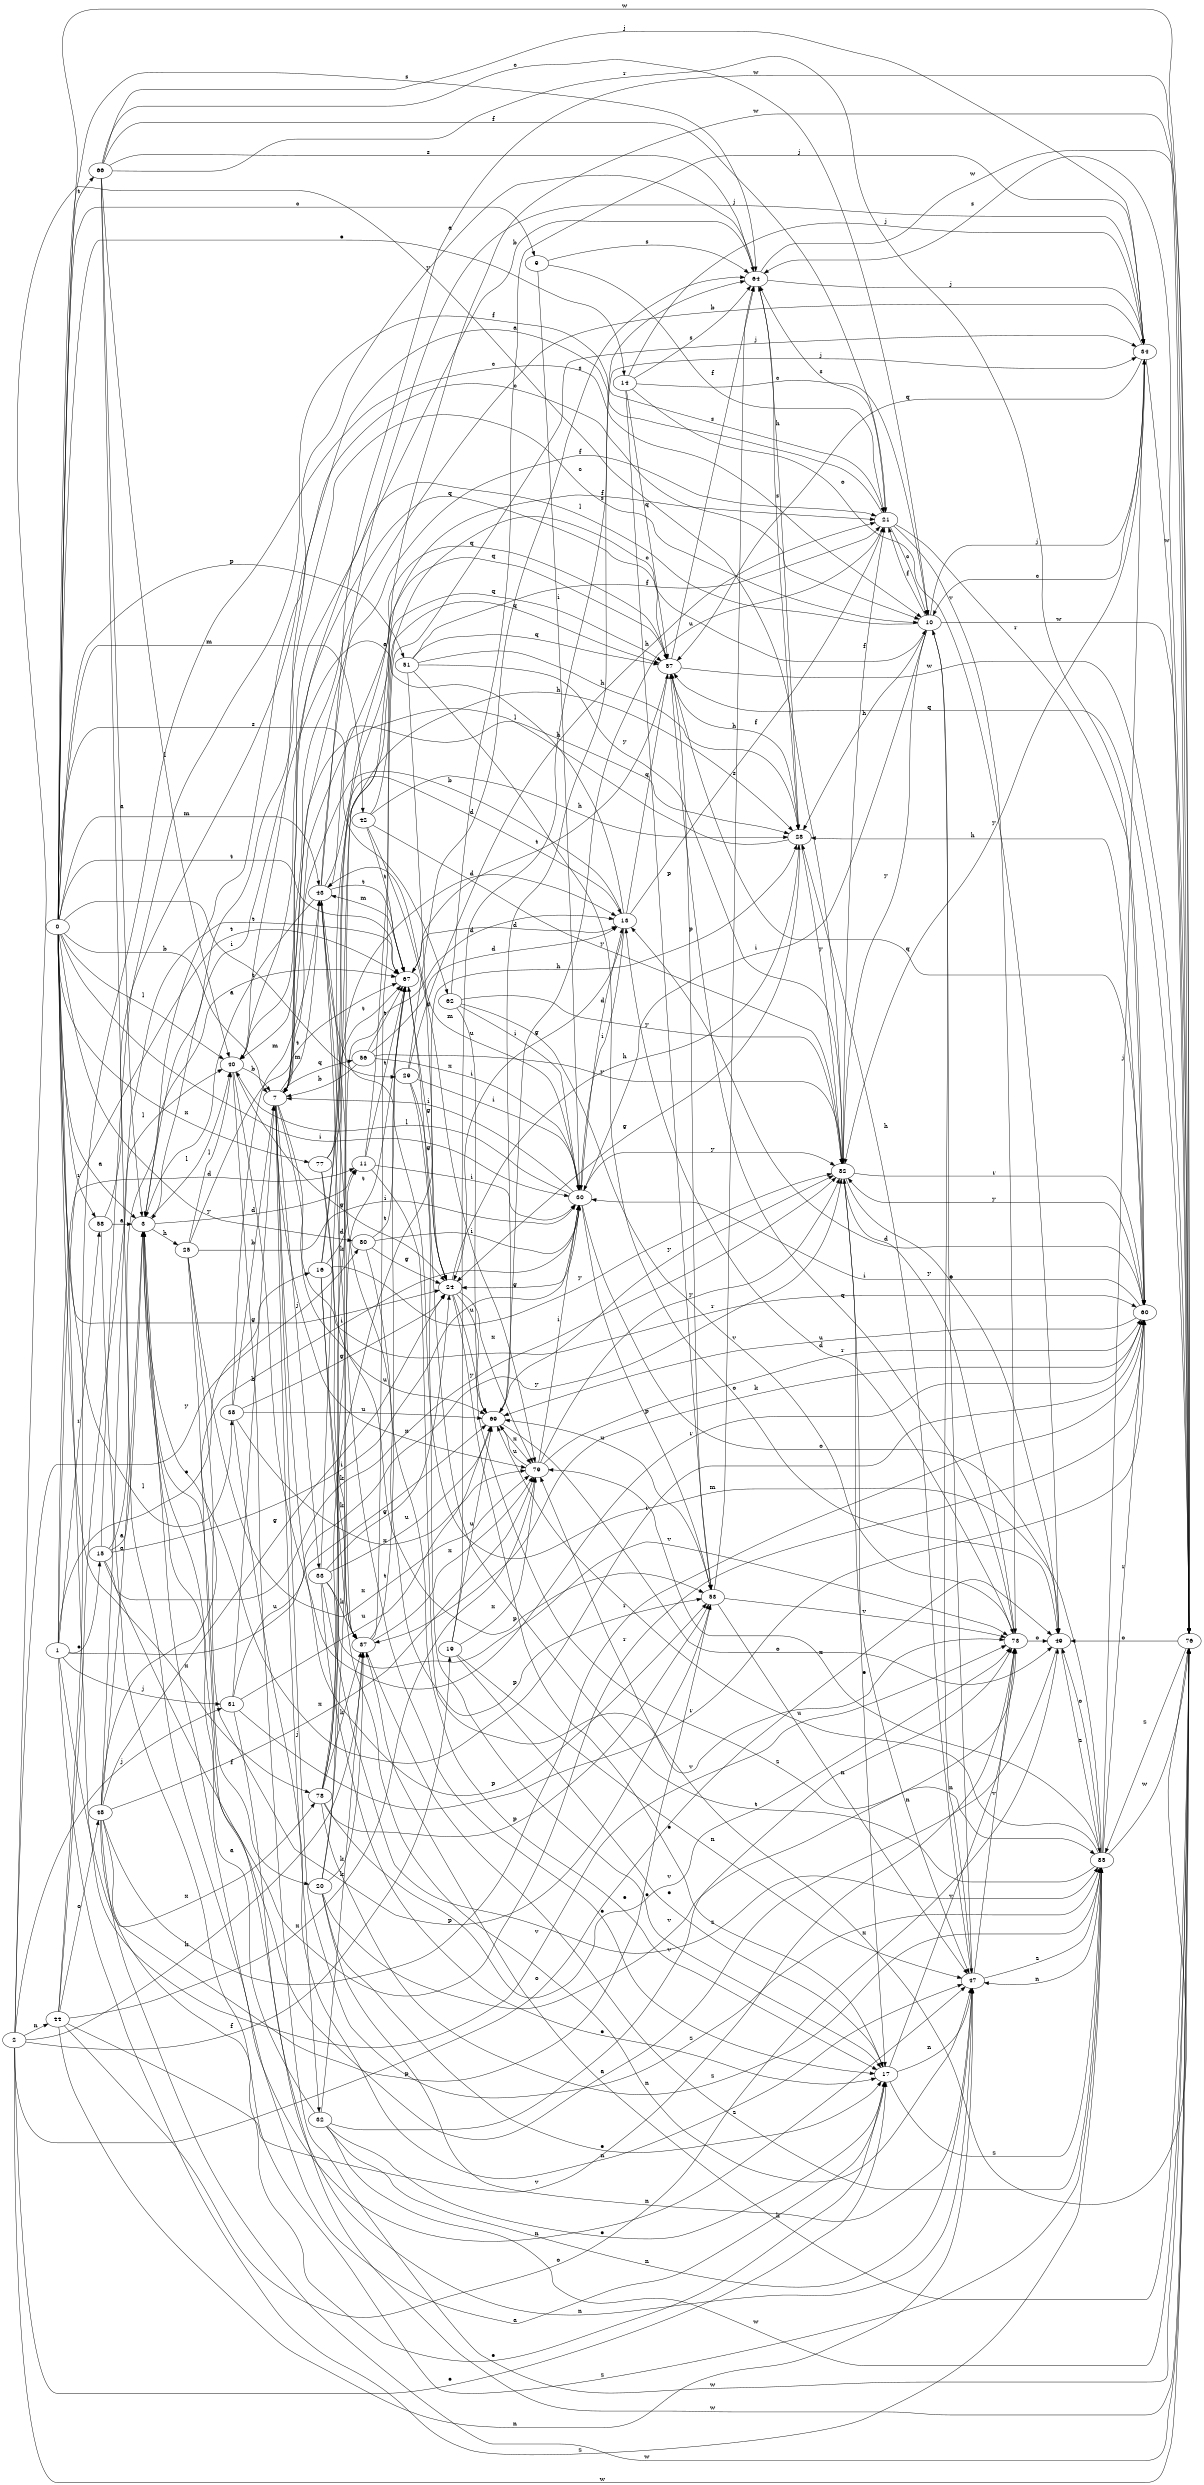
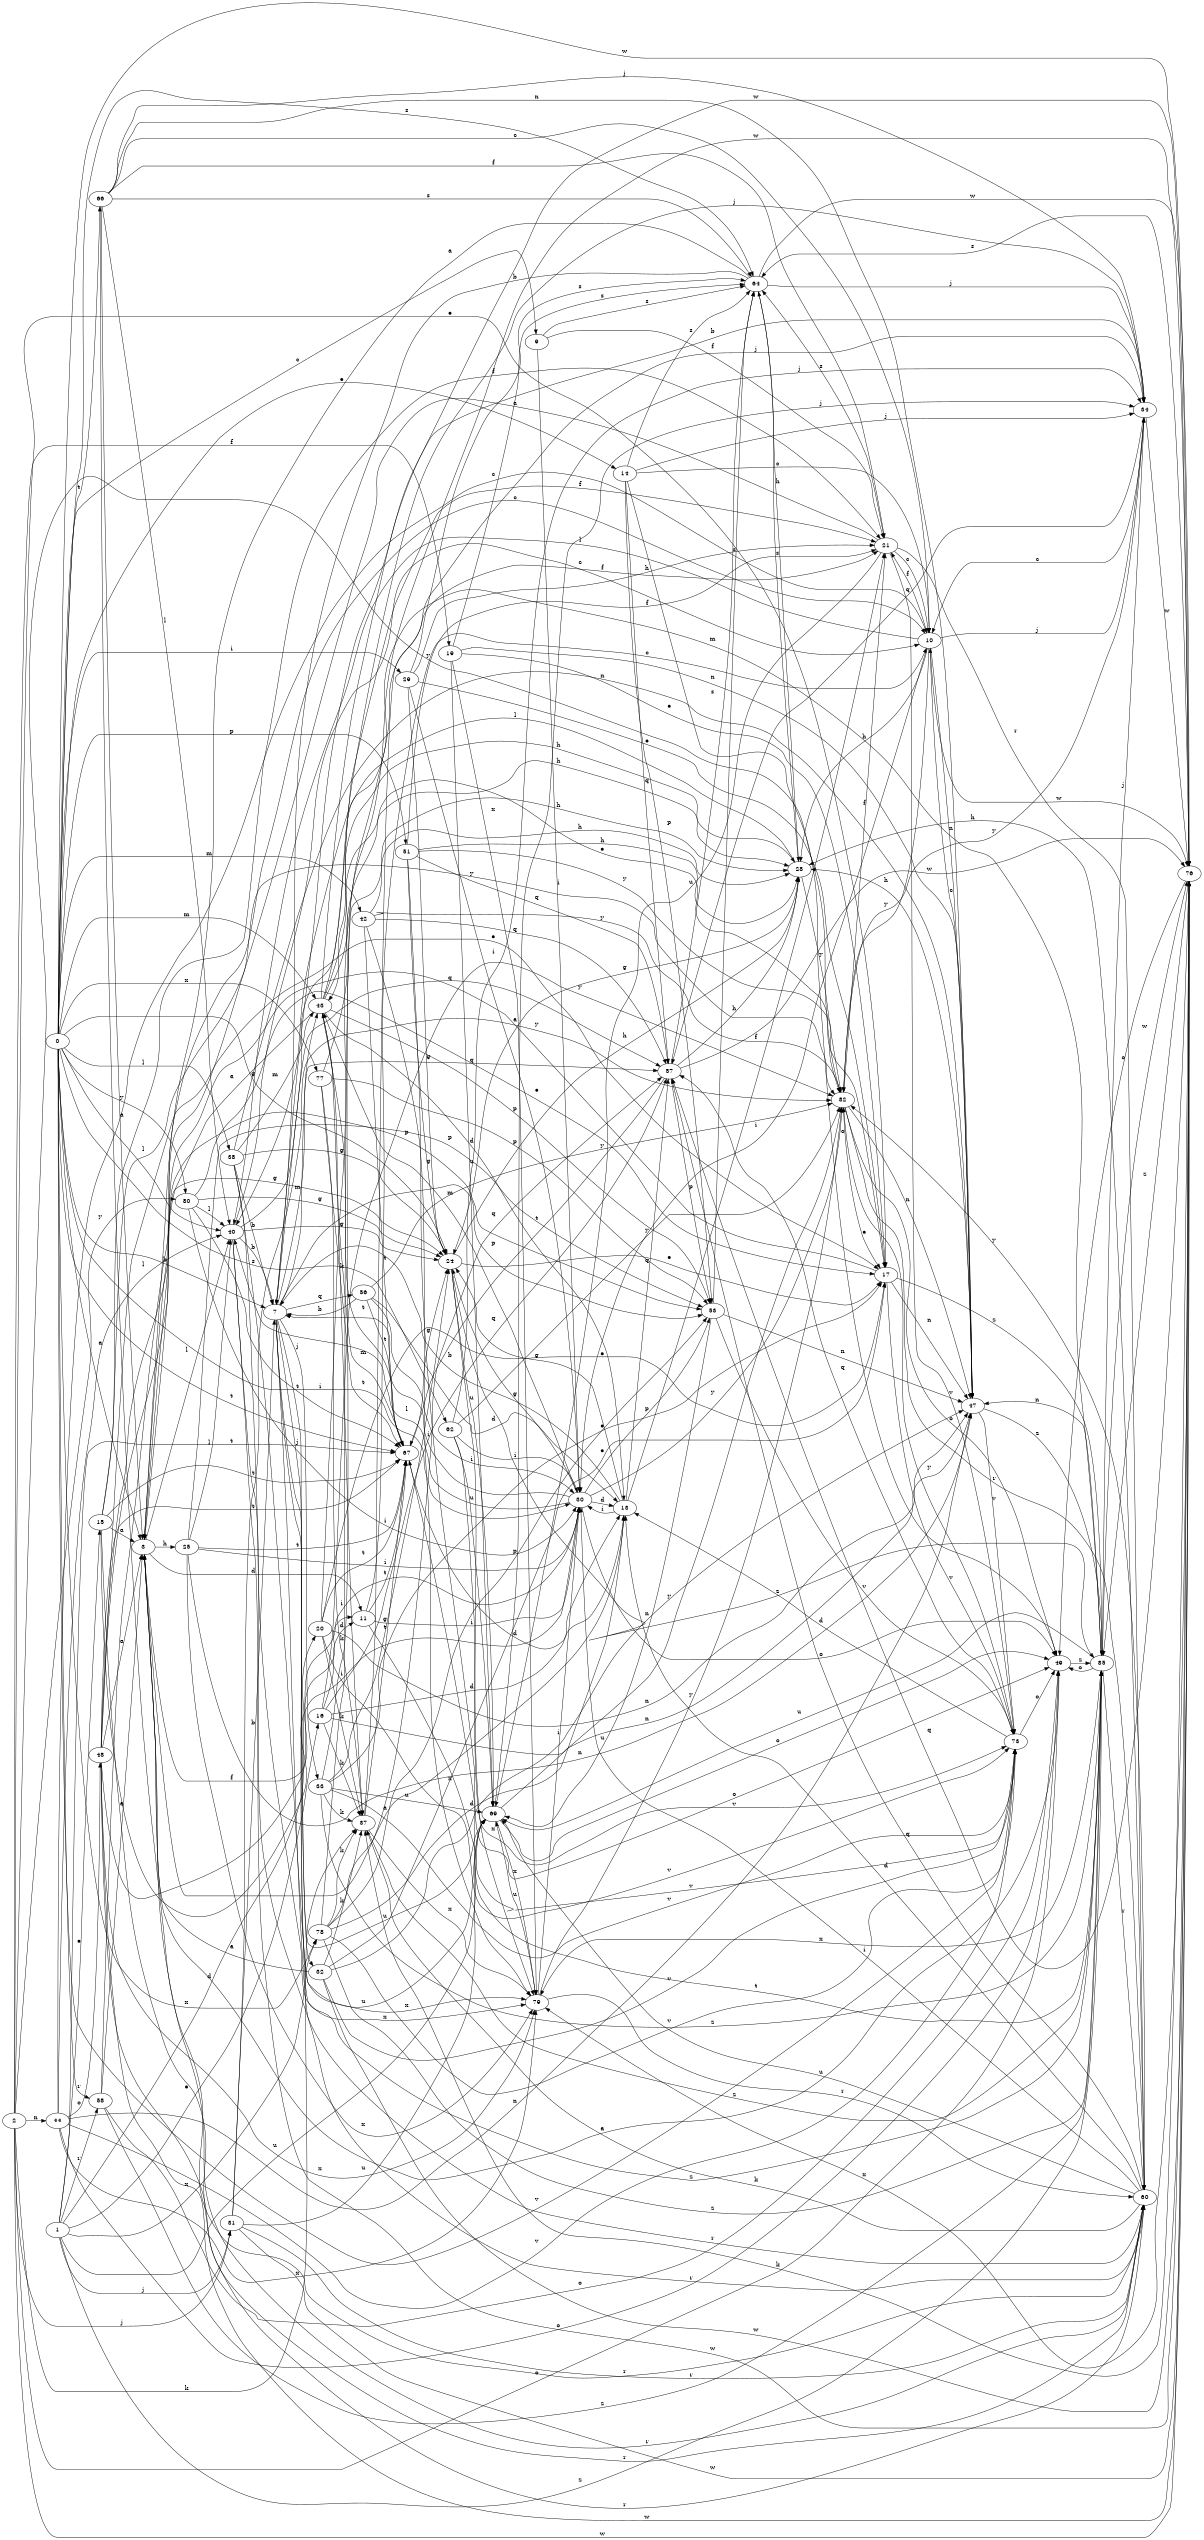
none -> (209, 1214)
none -> (700, 2255)
